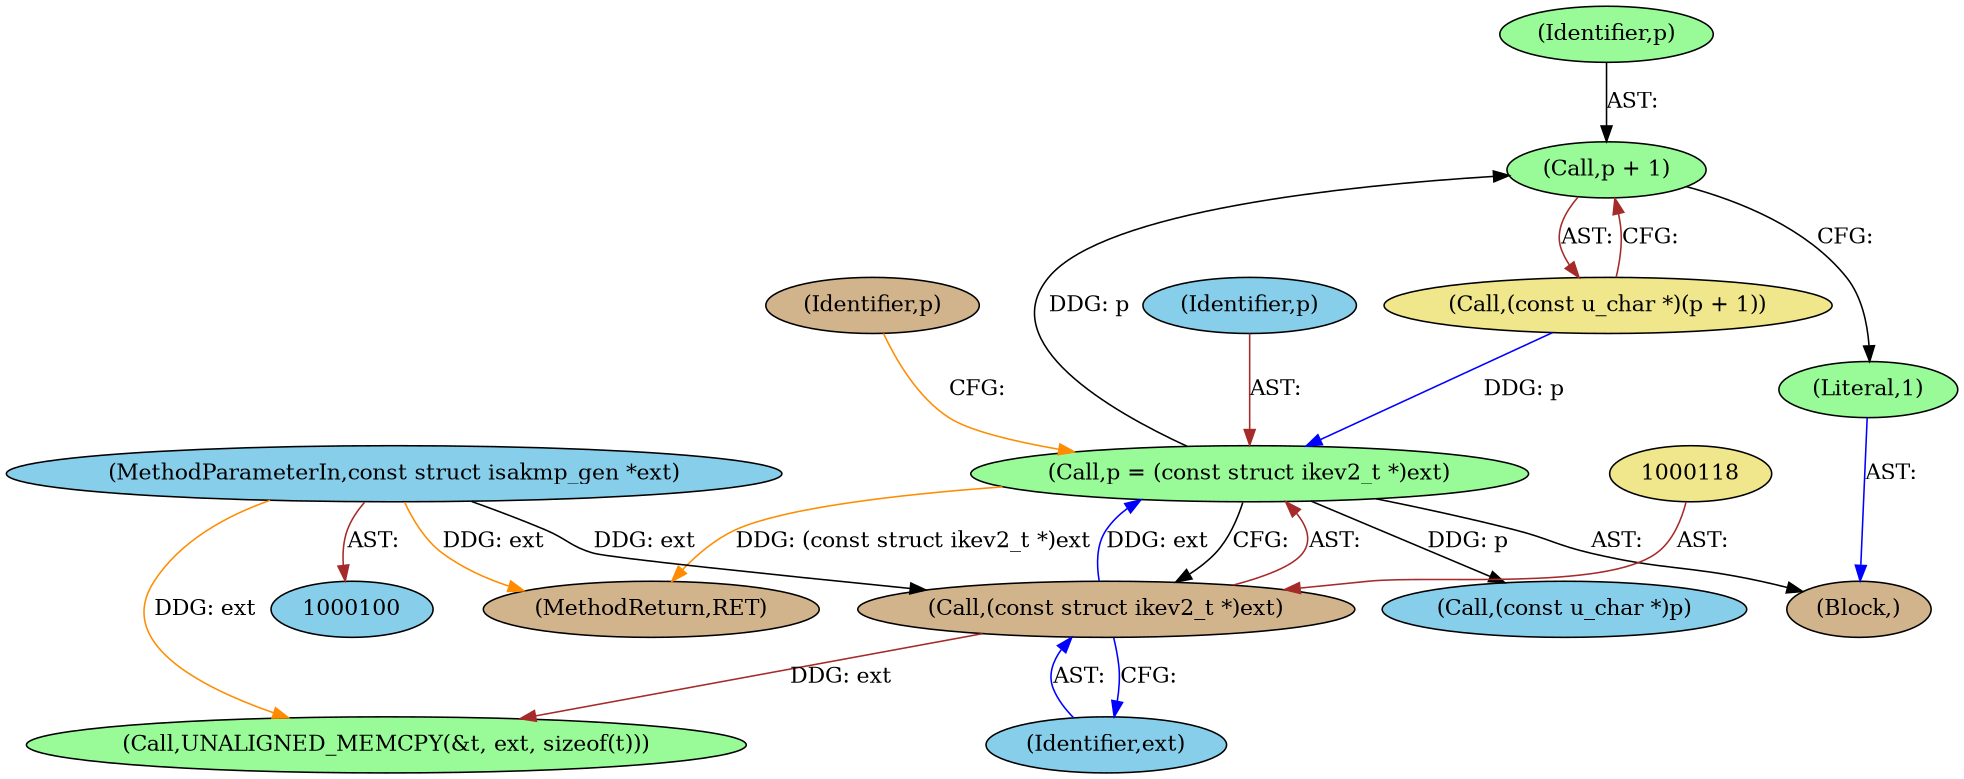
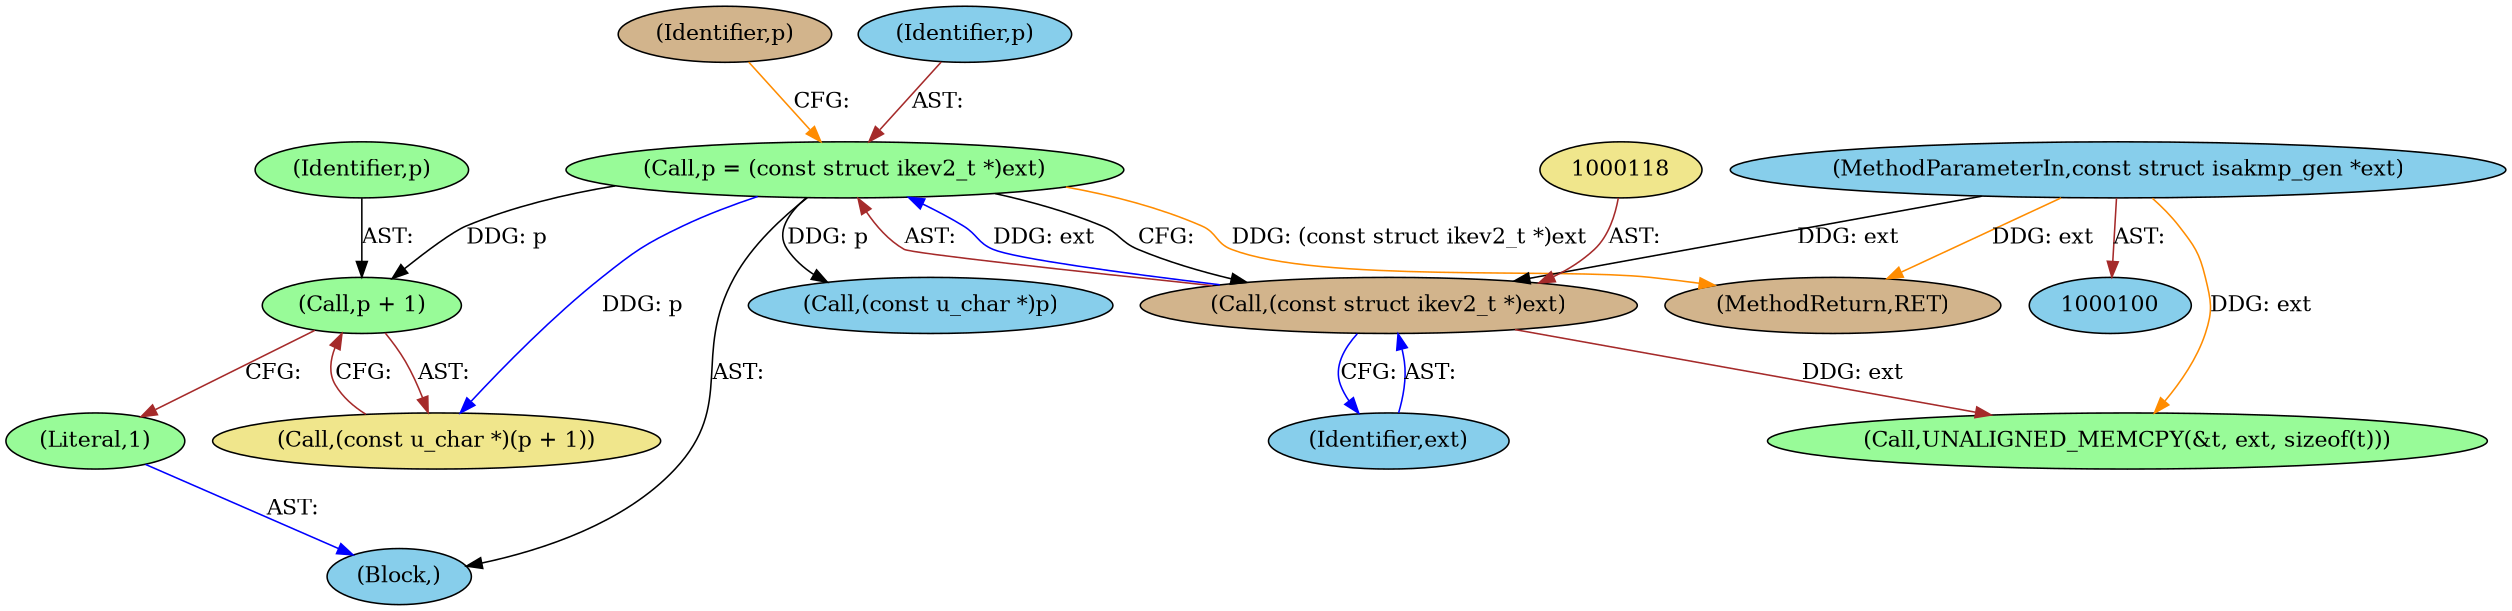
(1804, 239) -> (235, 370)
(1436, 386) -> (601, 278)
(1859, 609) -> (399, 577)
